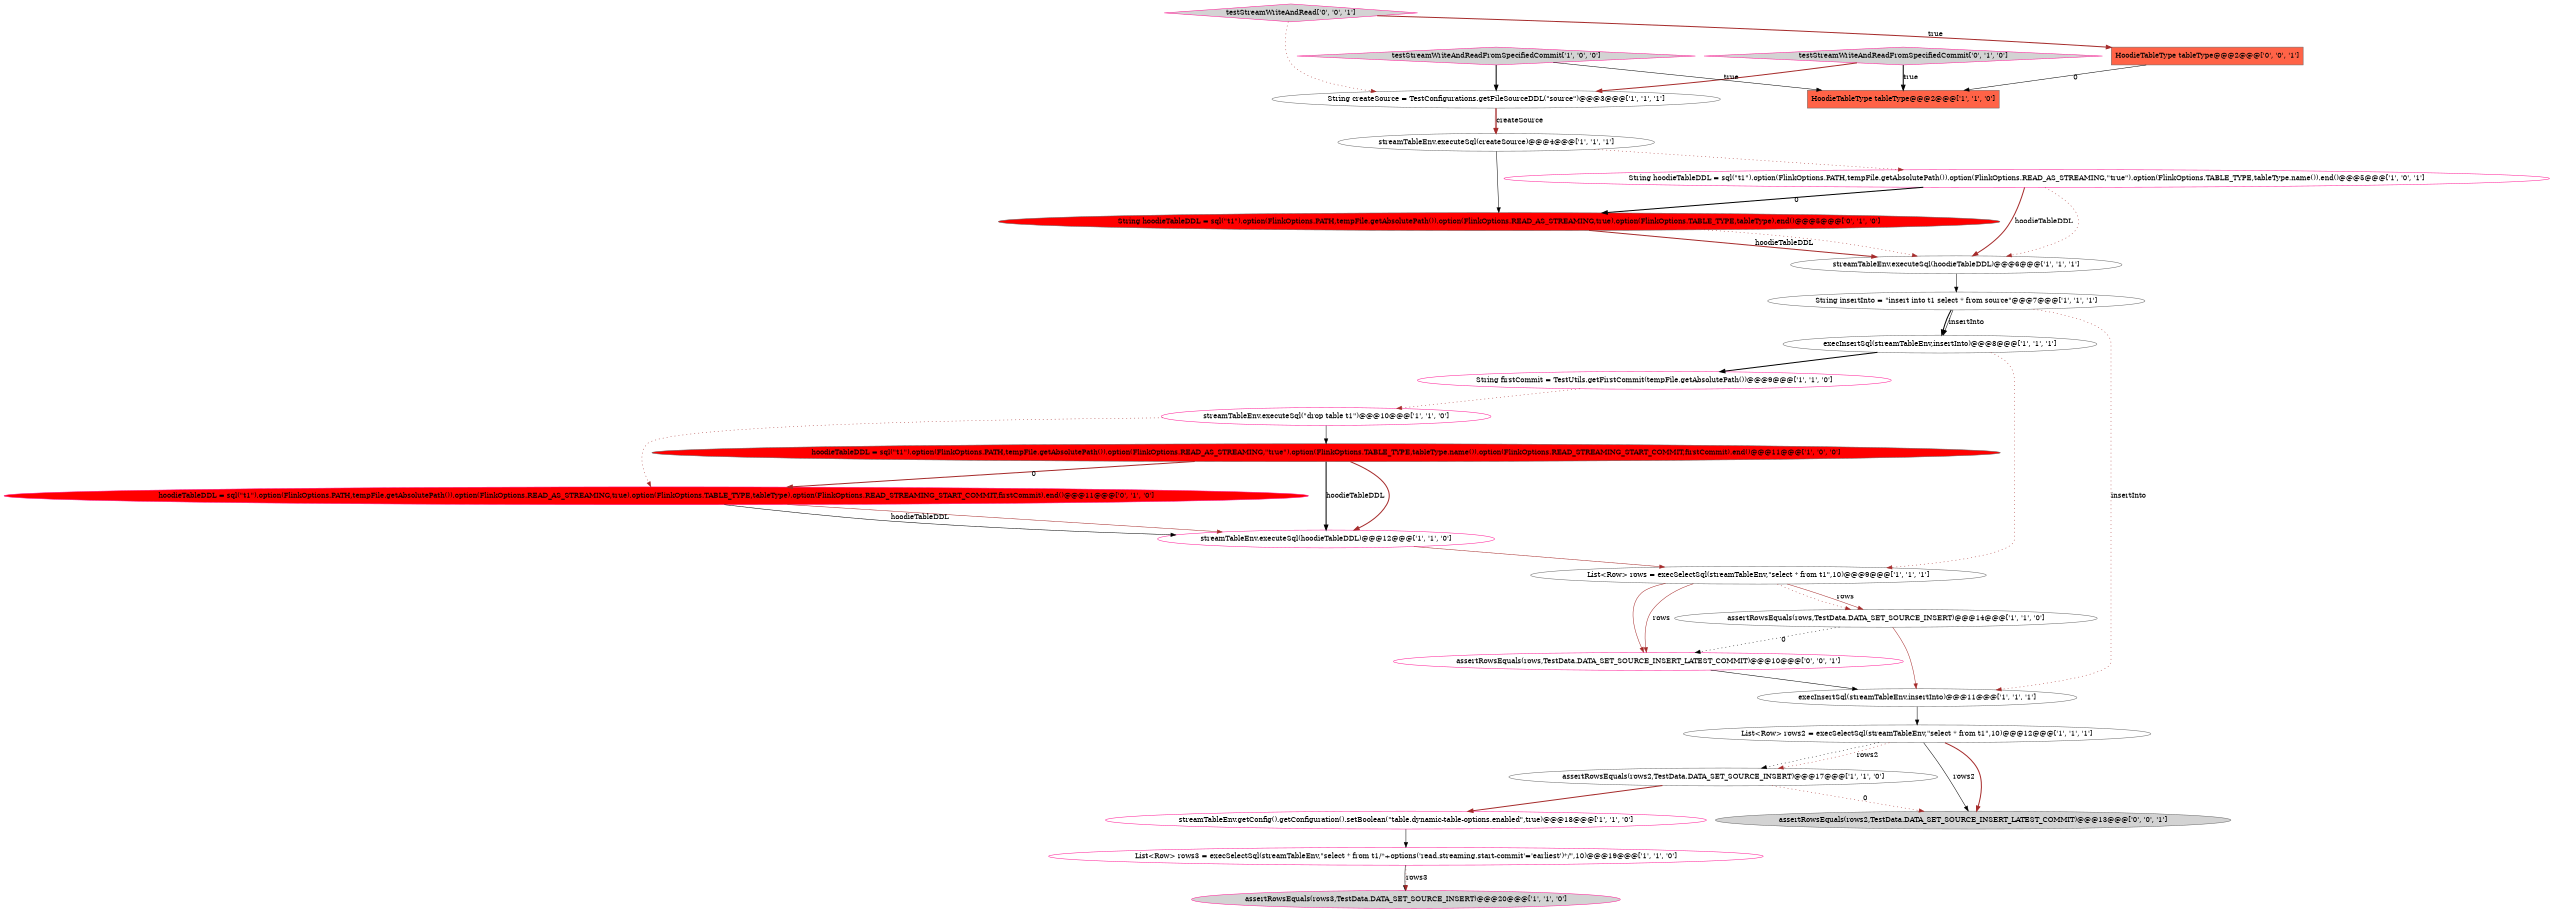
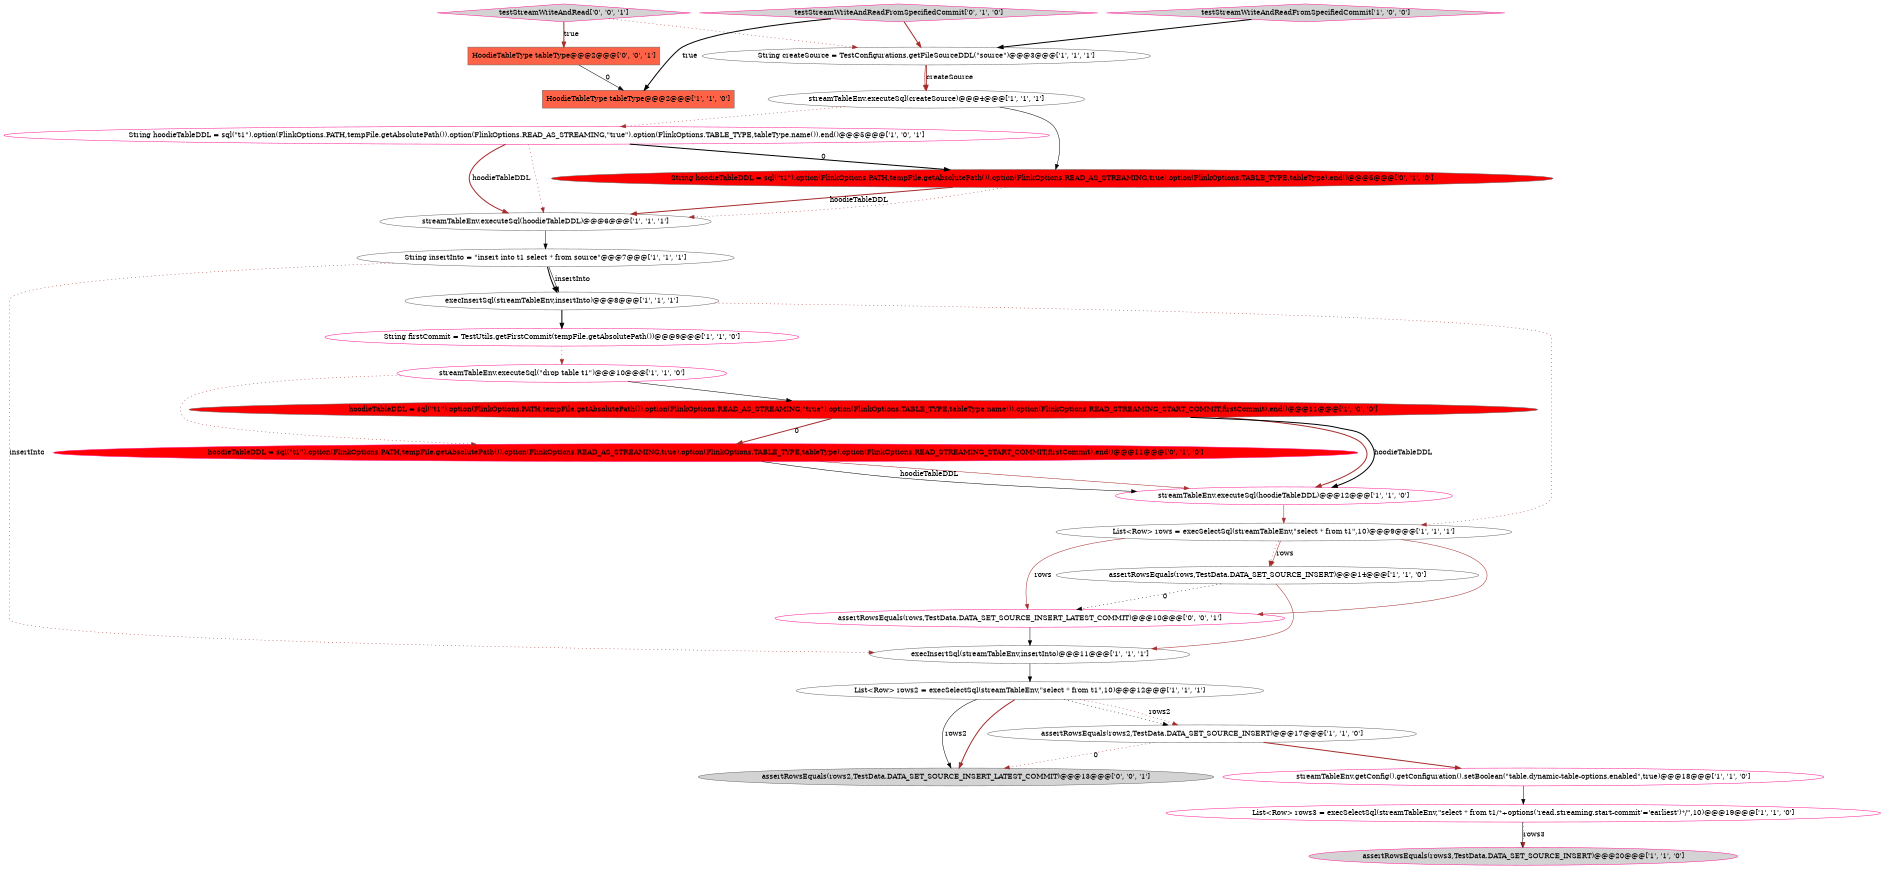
(1685, 76) -> none
